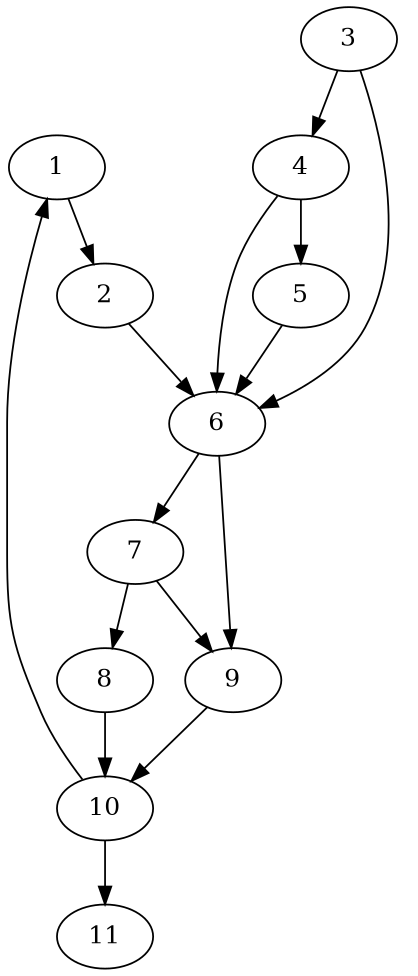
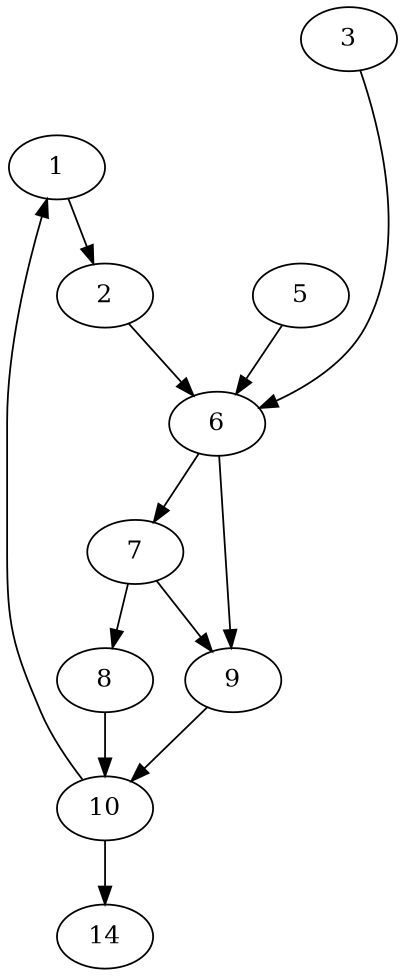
(301, 167) -> none
(105, 937) -> (105, 937)
